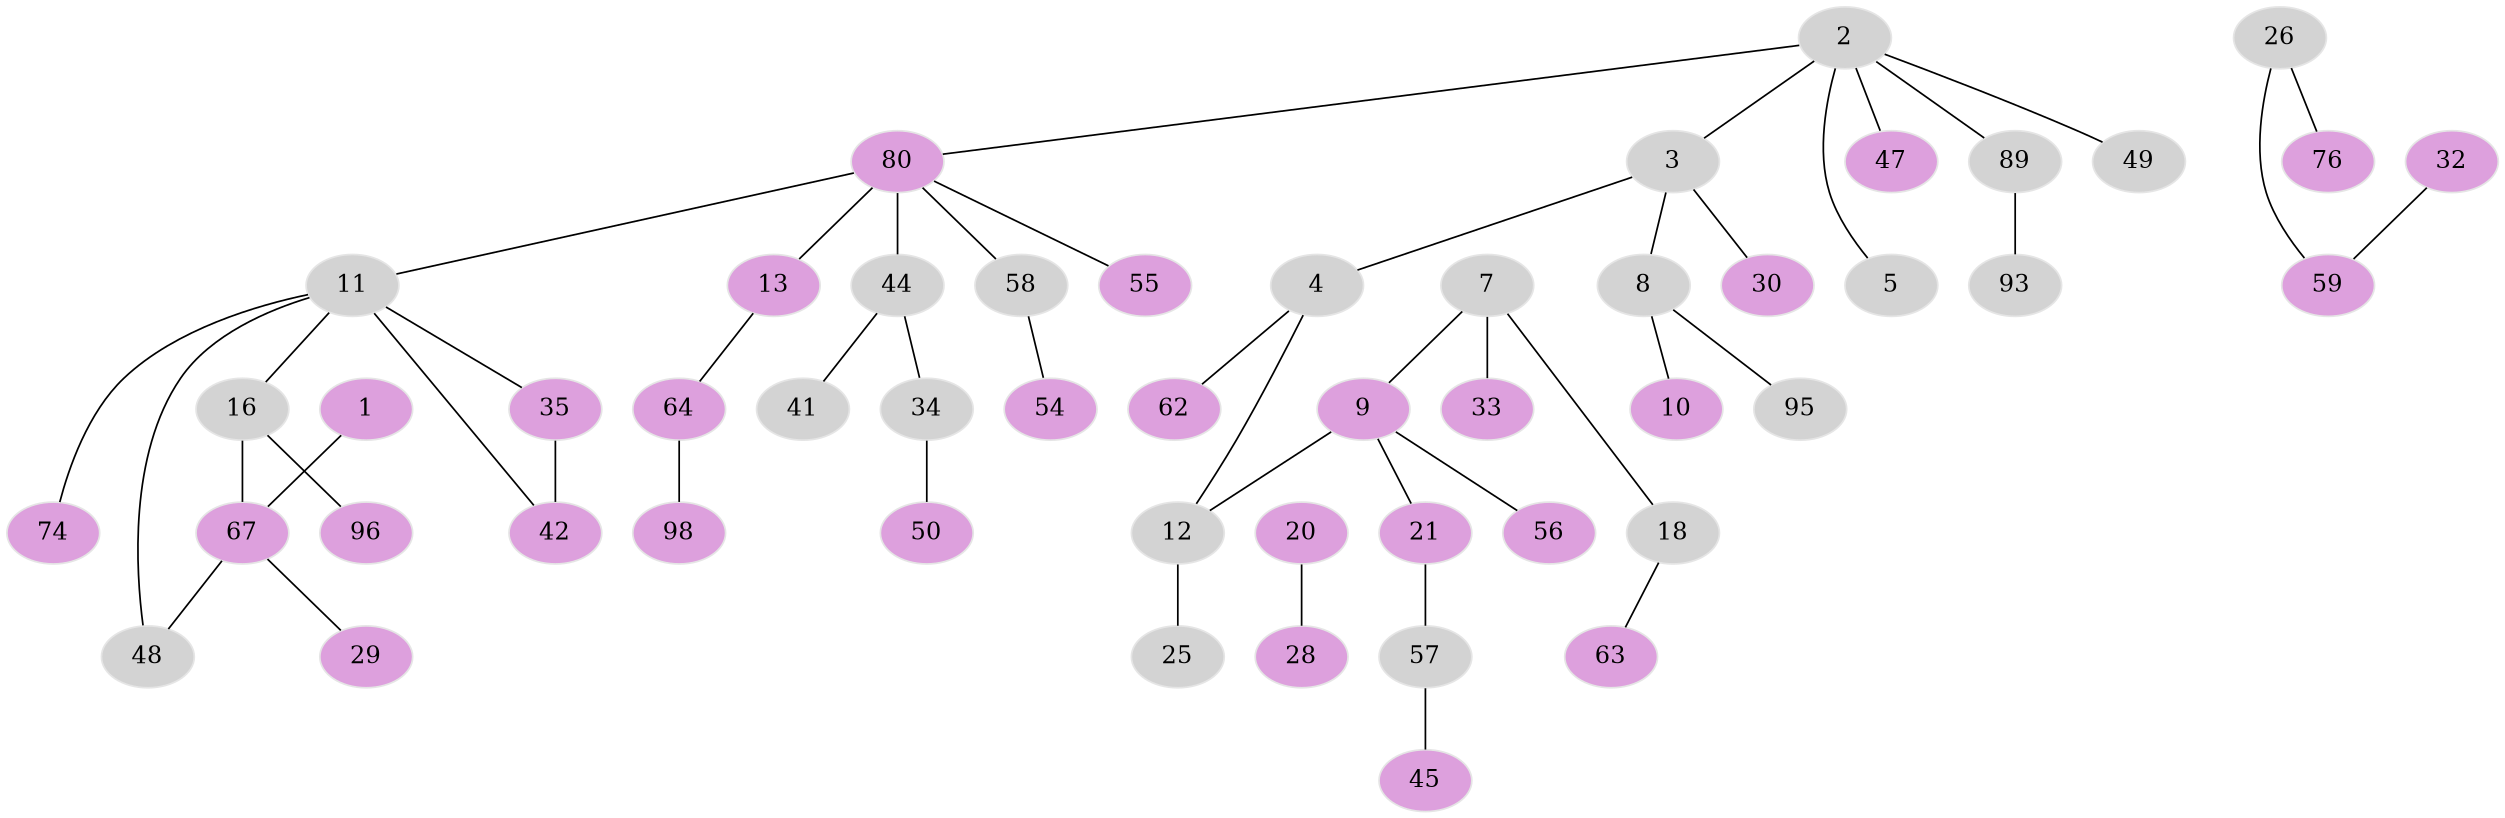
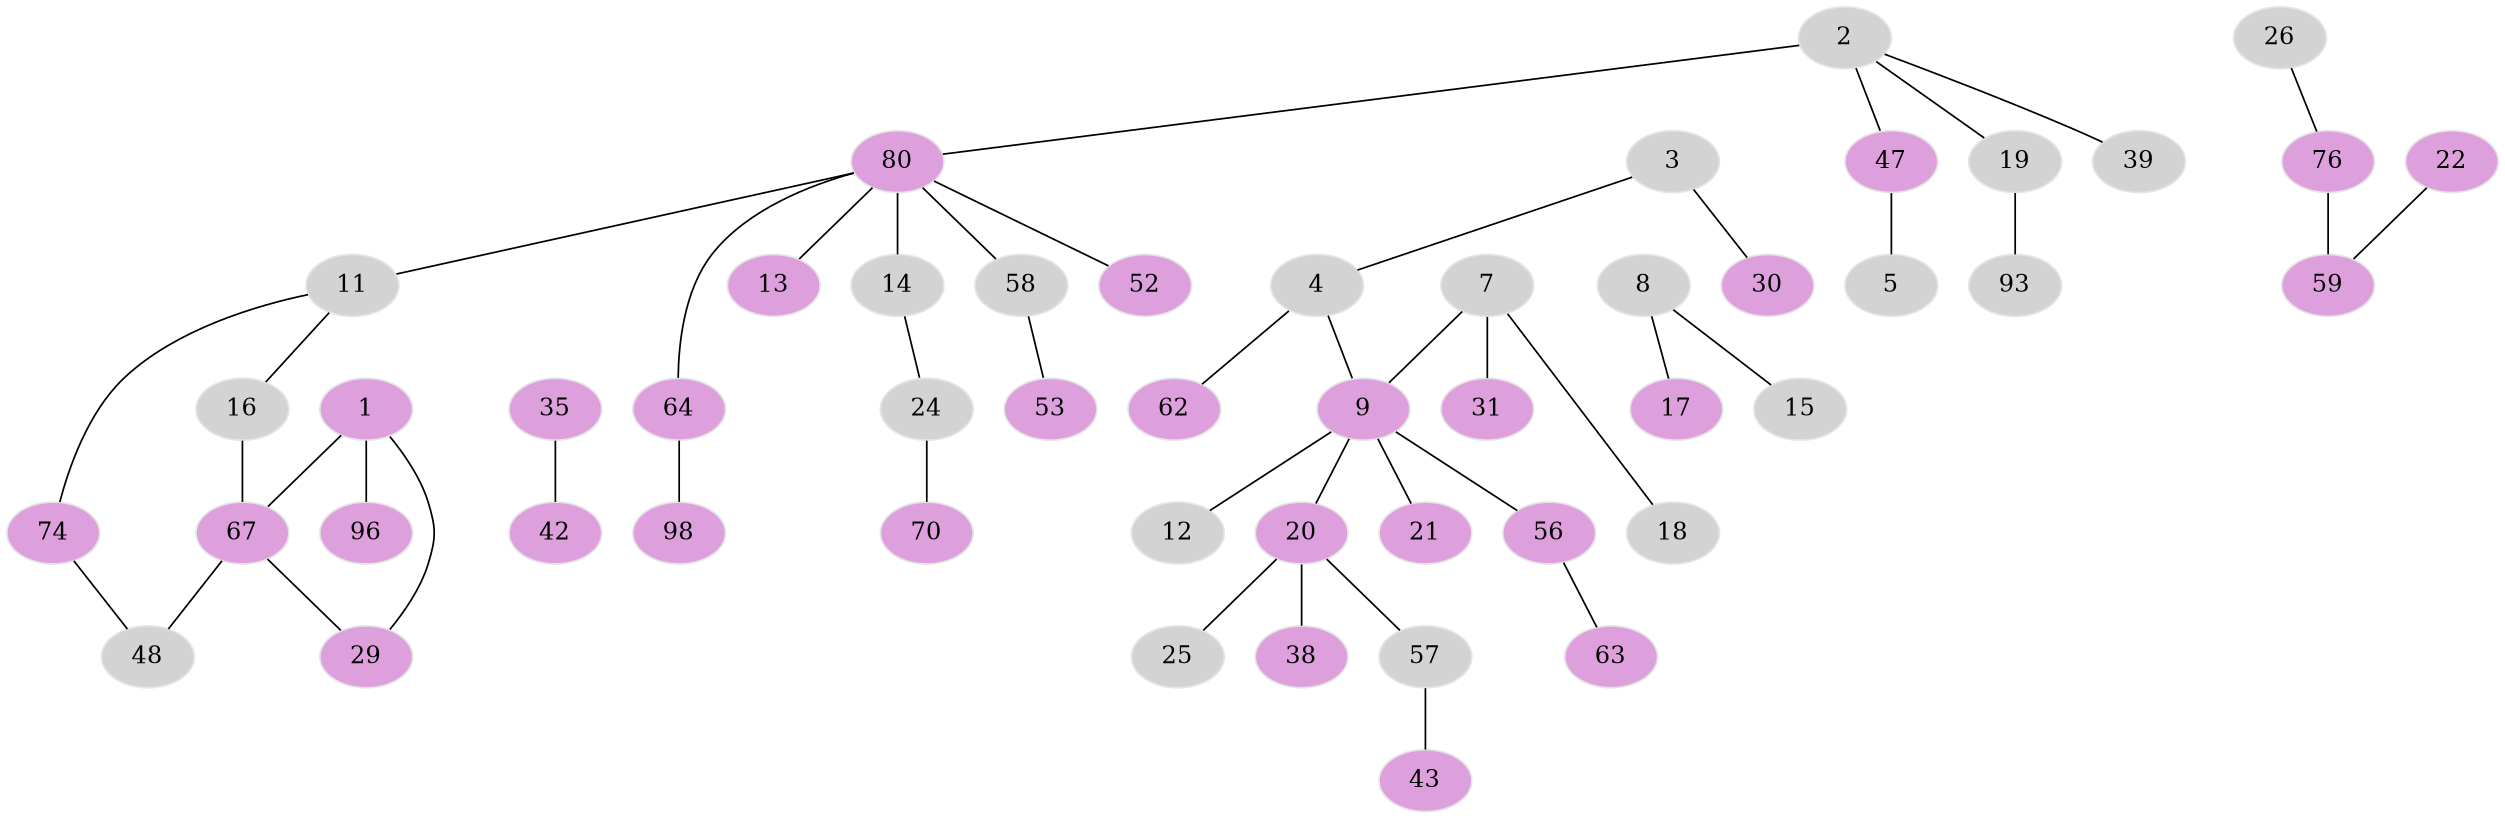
(1759, 100) -> none
(2015, 162) -> (2015, 162)
(2139, 162) -> (2139, 162)
(2452, 162) -> (2452, 162)
(1825, 168) -> (1891, 224)
(2261, 168) -> (2328, 224)
(1658, 223) -> none
(898, 285) -> (898, 285)
(1145, 285) -> (1145, 285)
(454, 347) -> none
(726, 347) -> (724, 241)
(454, 409) -> none
(803, 409) -> none
(927, 409) -> (927, 409)
(1051, 409) -> (1051, 409)
(1487, 409) -> (1487, 409)
(1676, 409) -> (1676, 409)
(1800, 409) -> (1800, 409)
(1253, 411) -> (1340, 347)
(158, 423) -> (101, 595)
(297, 464) -> (366, 471)
none -> (1333, 471)
none -> (434, 533)
(927, 533) -> (927, 533)
(1178, 595) -> (1240, 595)
(1425, 595) -> (1363, 595)
(1642, 595) -> (1580, 595)
(1302, 657) -> (1302, 657)
(1425, 781) -> (1425, 781)
